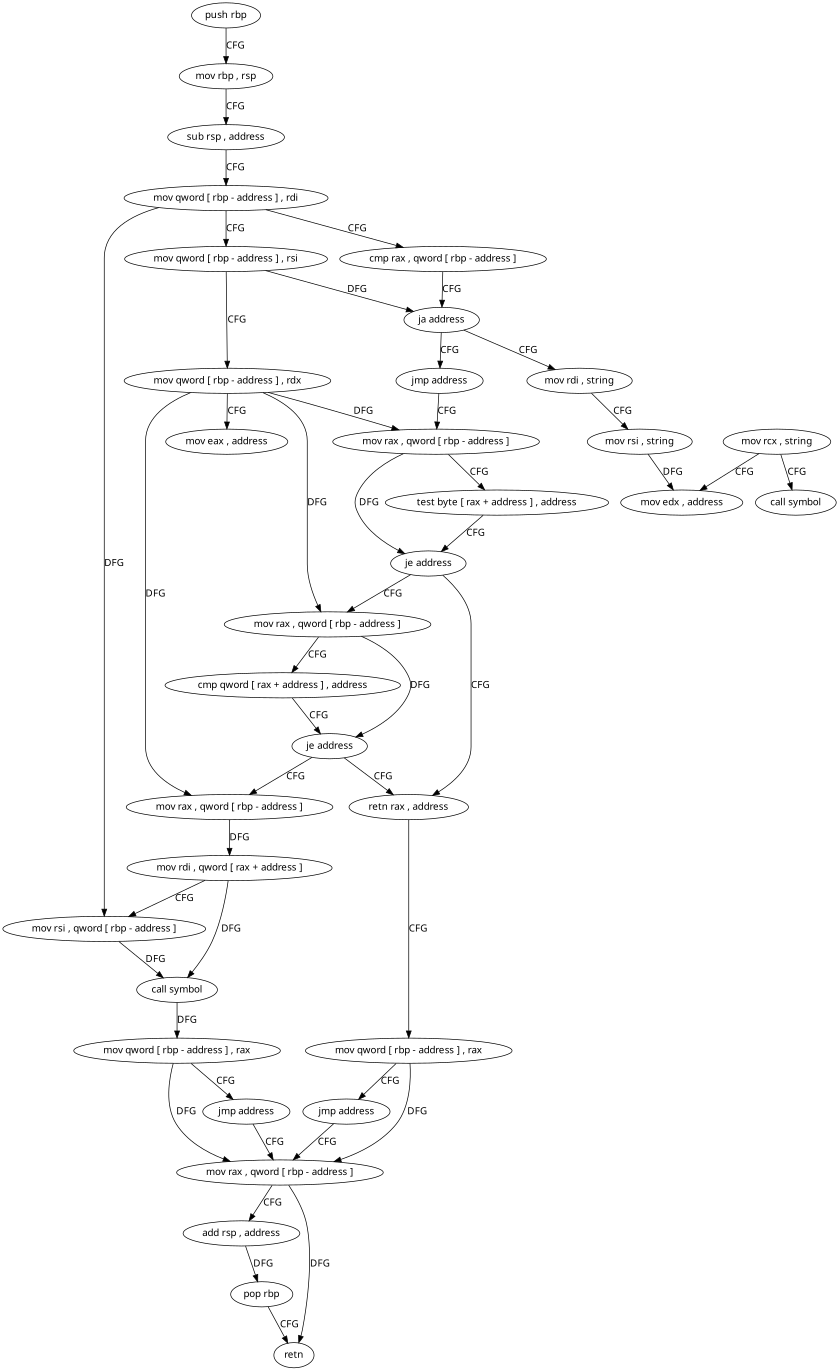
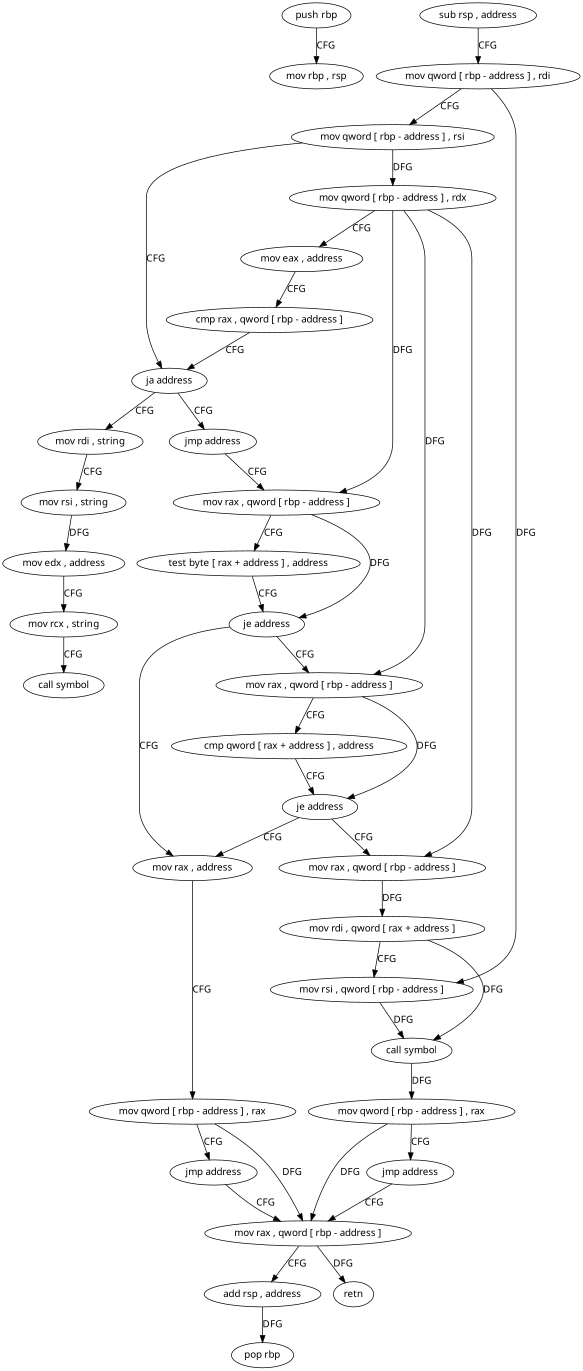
(226, 103) -> none
(331, 228) -> (287, 286)
(357, 289) -> (156, 259)
(237, 320) -> (403, 168)
(733, 470) -> (64, 590)
(409, 807) -> (193, 868)
(276, 1322) -> none
